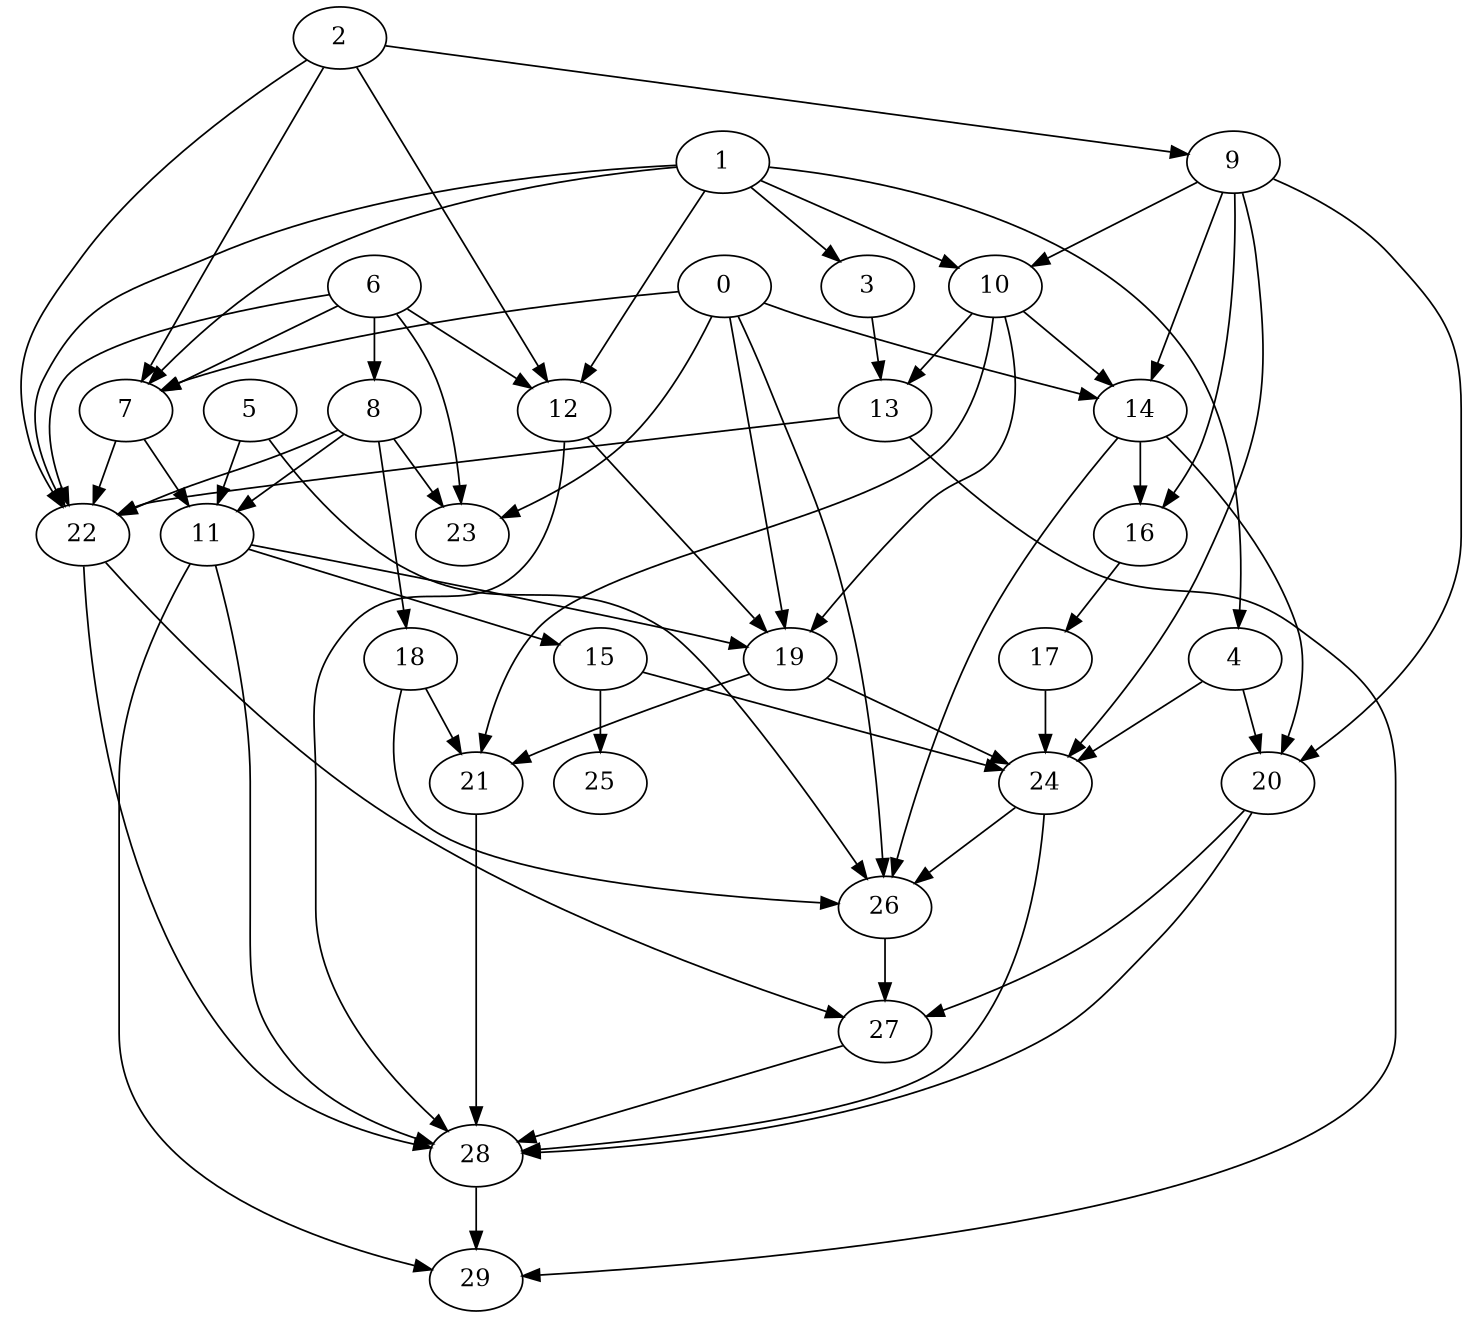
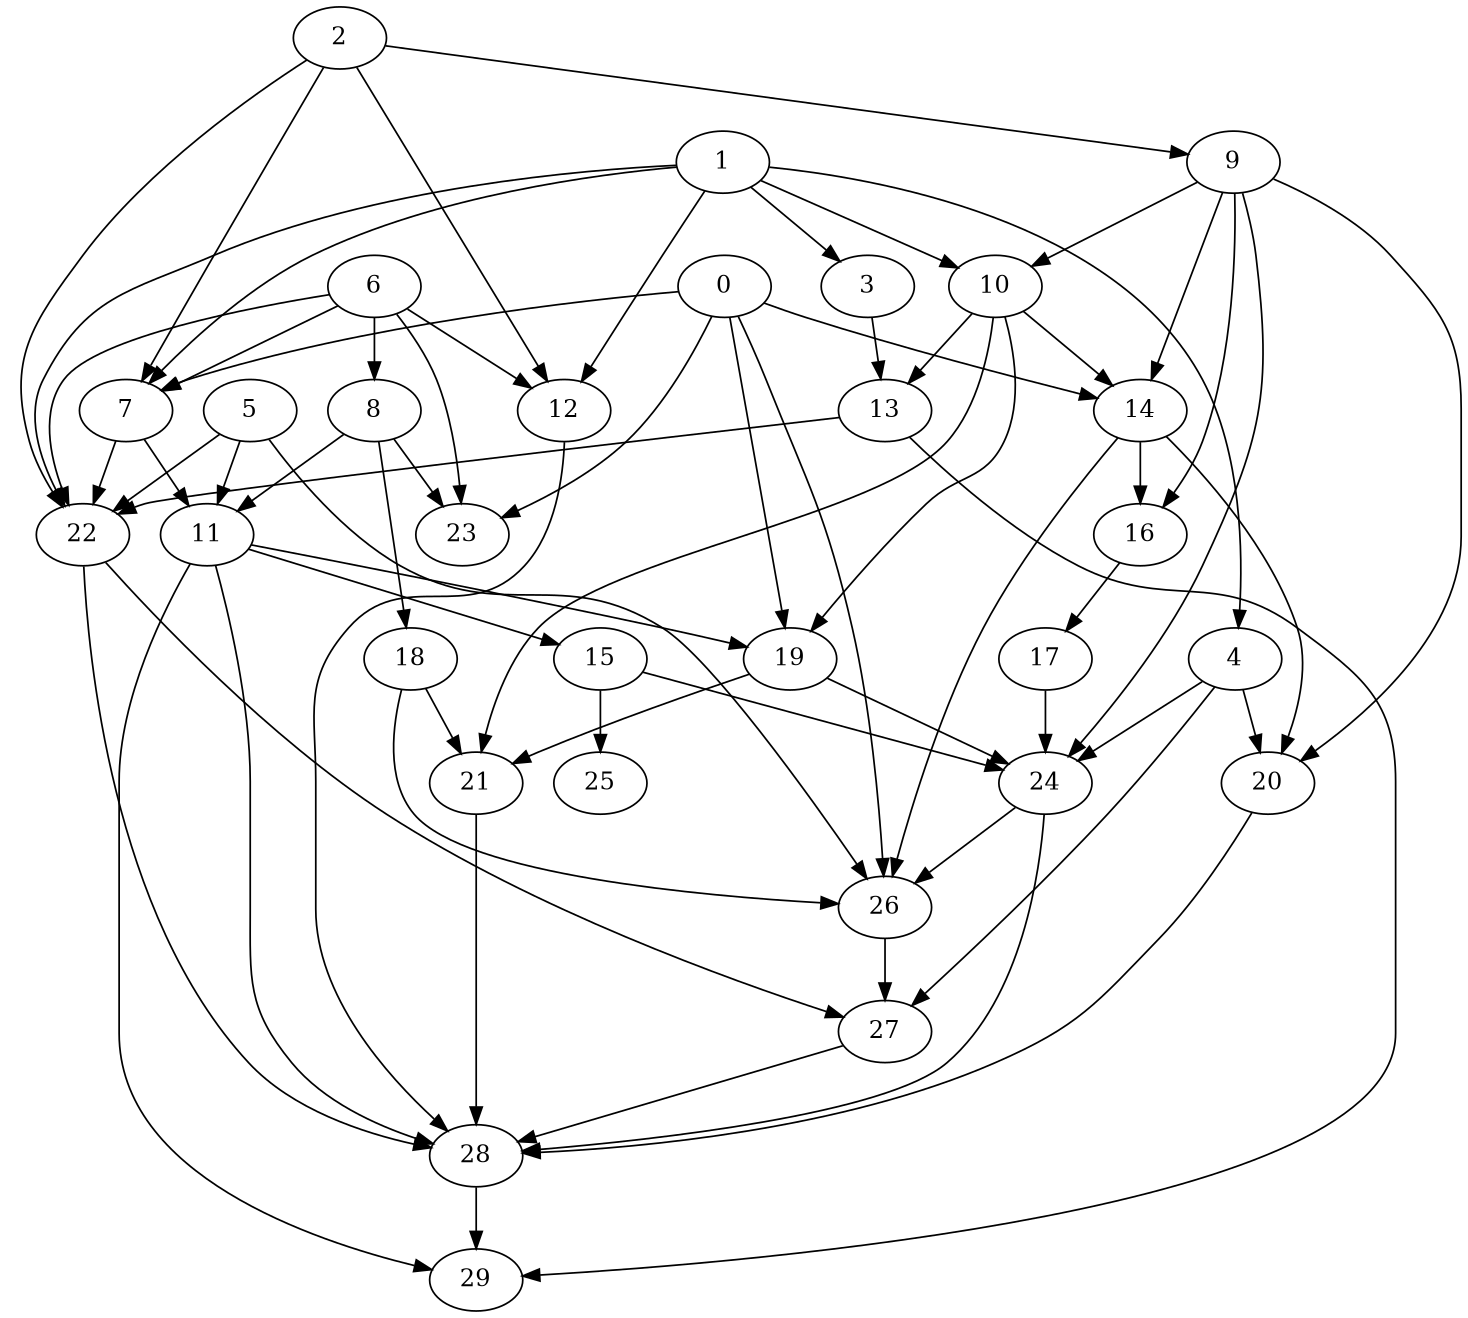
(242, 468) -> (176, 466)
(671, 528) -> none
(1107, 931) -> (1077, 847)
